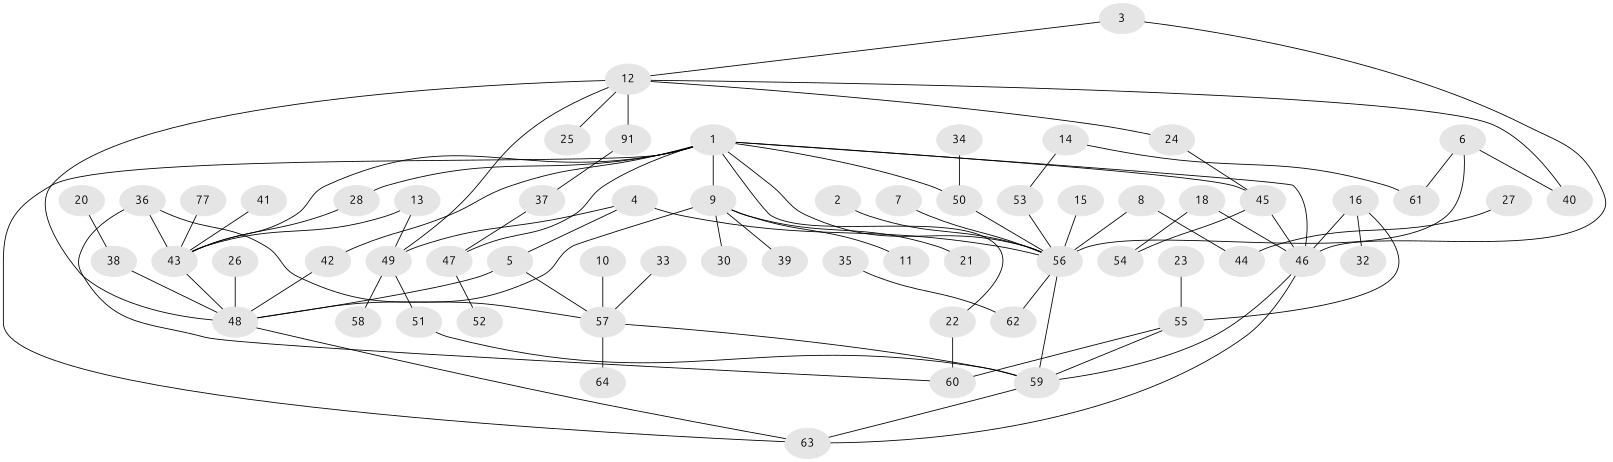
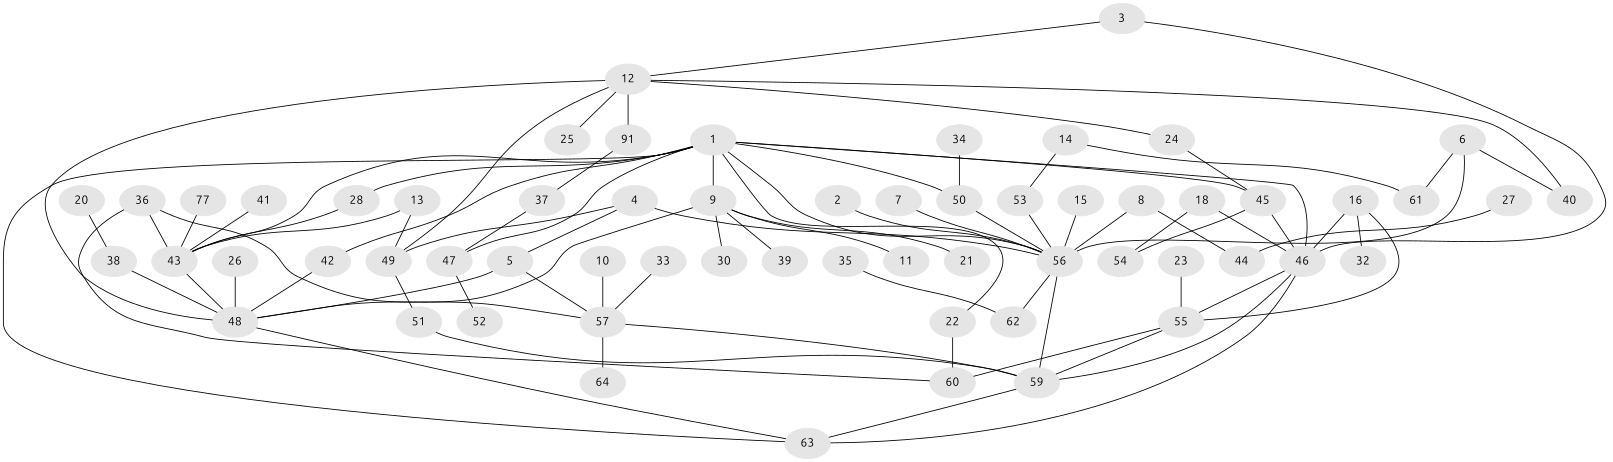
none -> (1242, 292)
(358, 322) -> none
